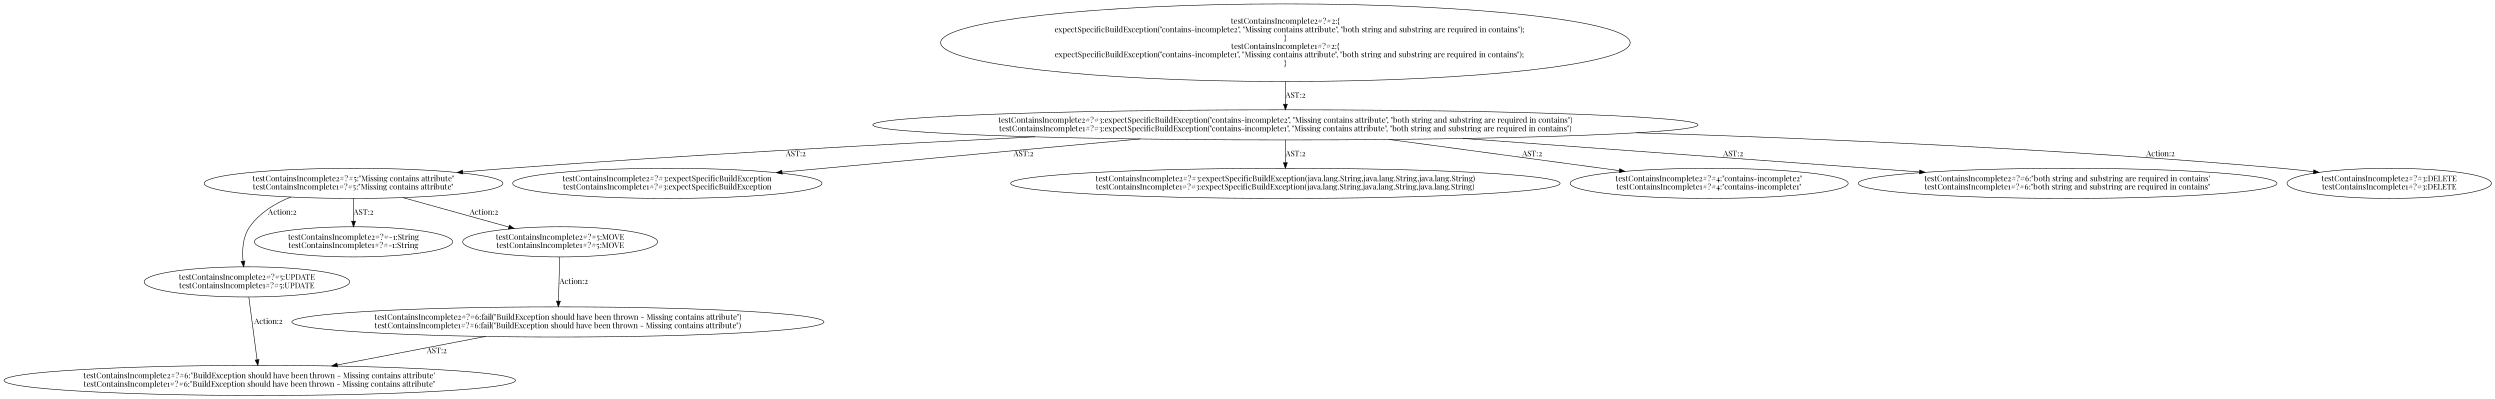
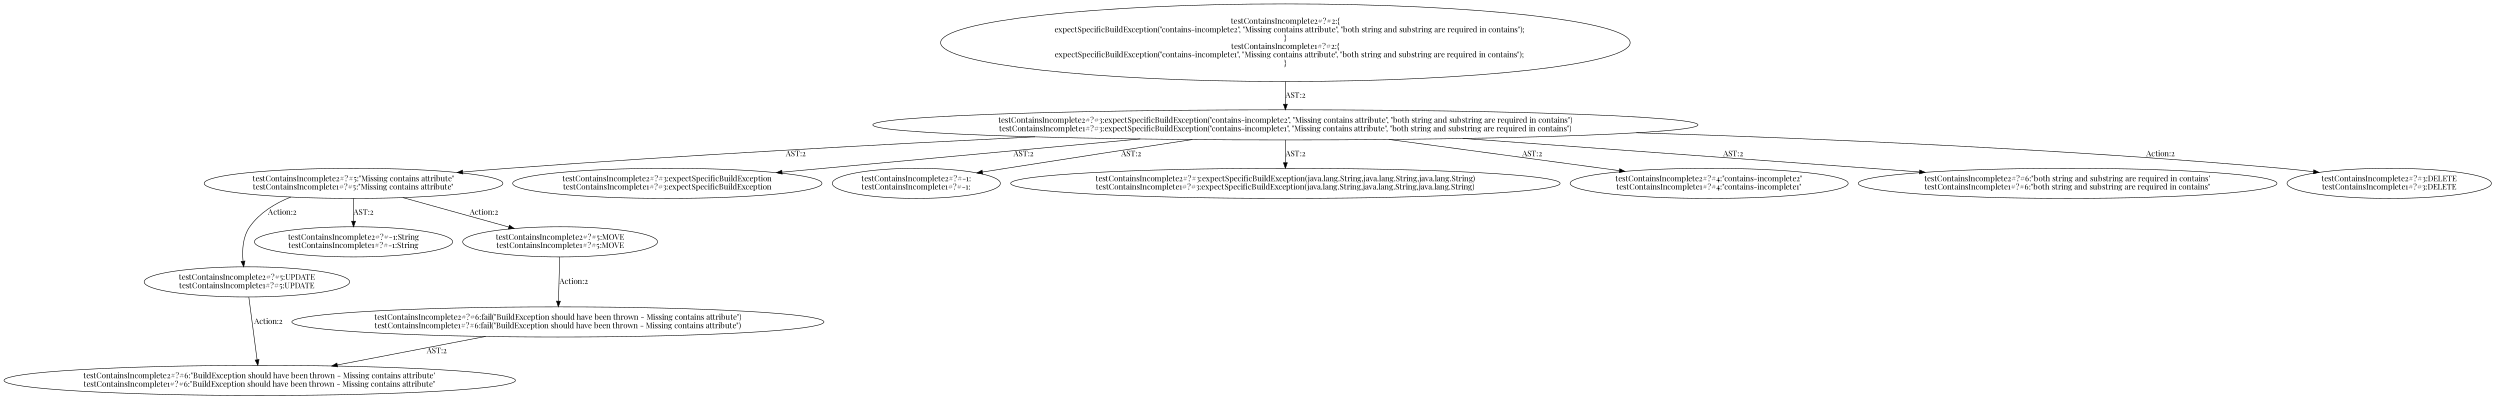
none -> (916, 183)
